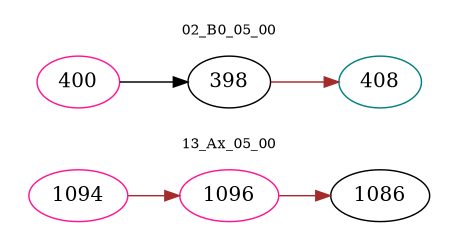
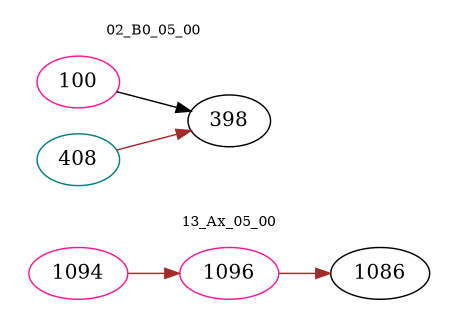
(78, 82) -> (78, 82)
(298, 82) -> (147, 142)
